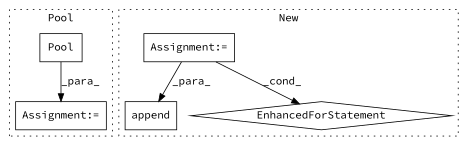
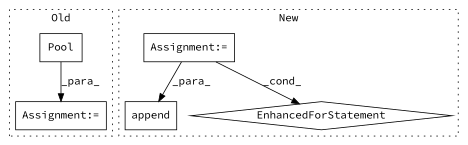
(61, 18) -> (61, 18)
